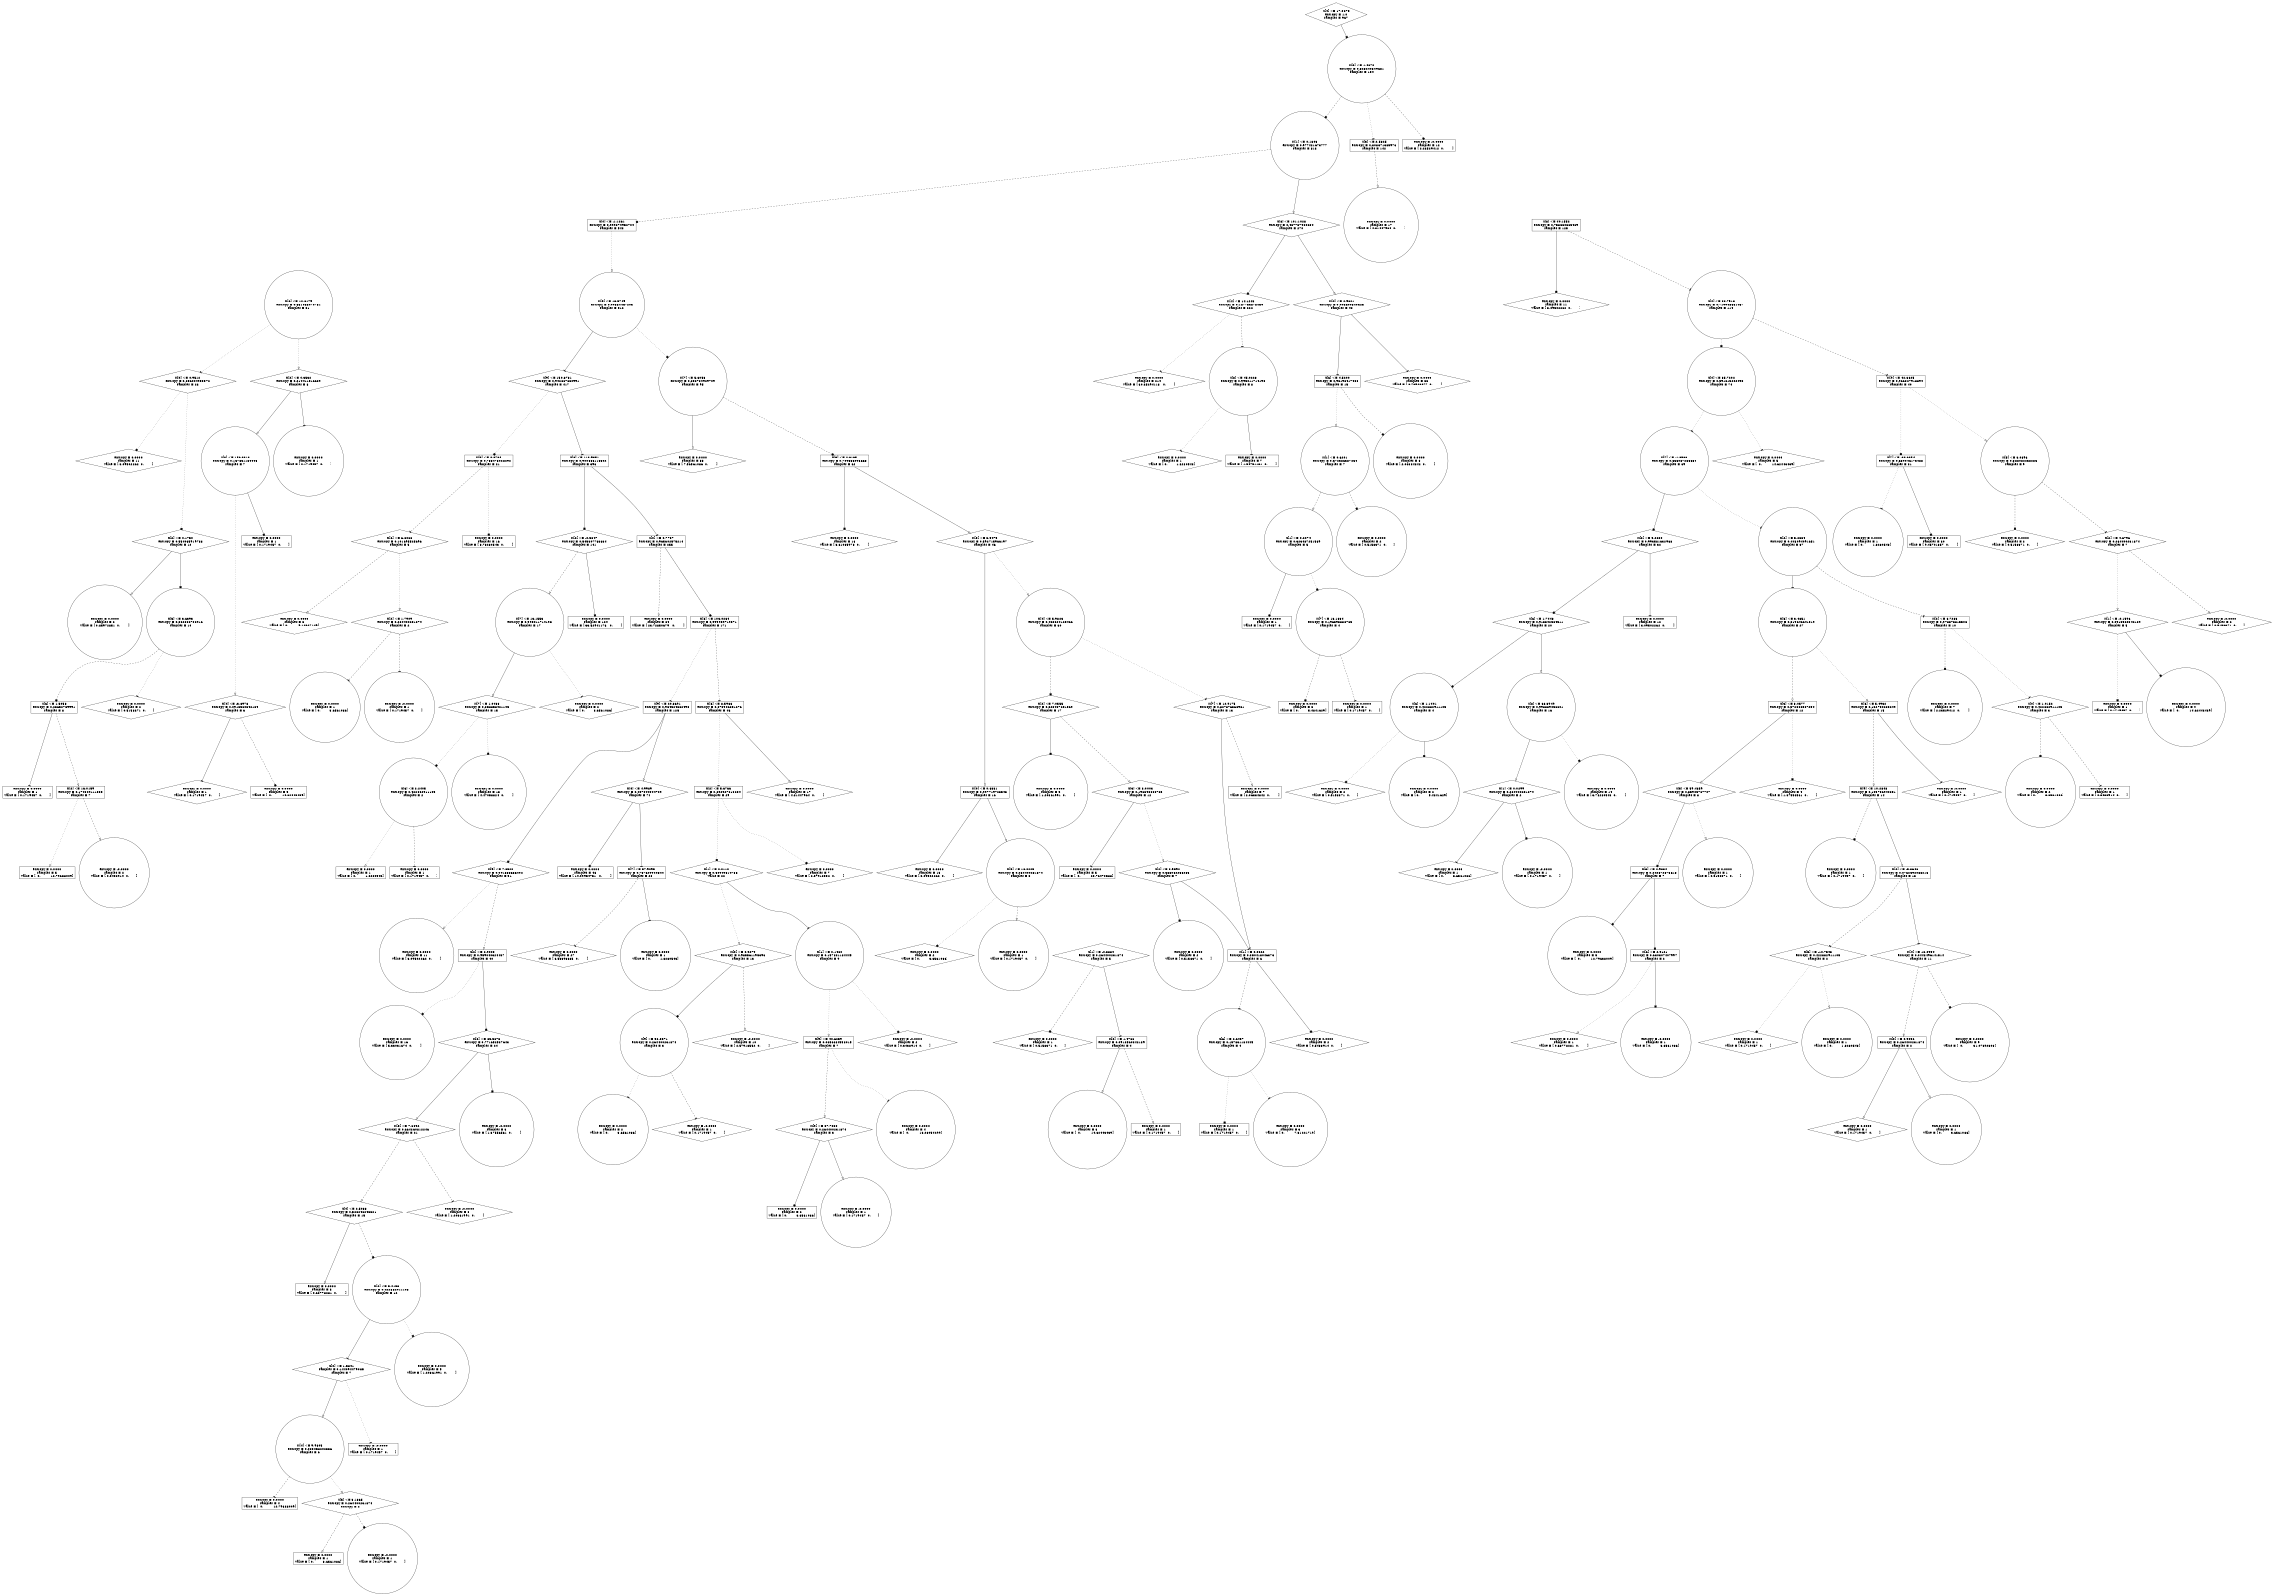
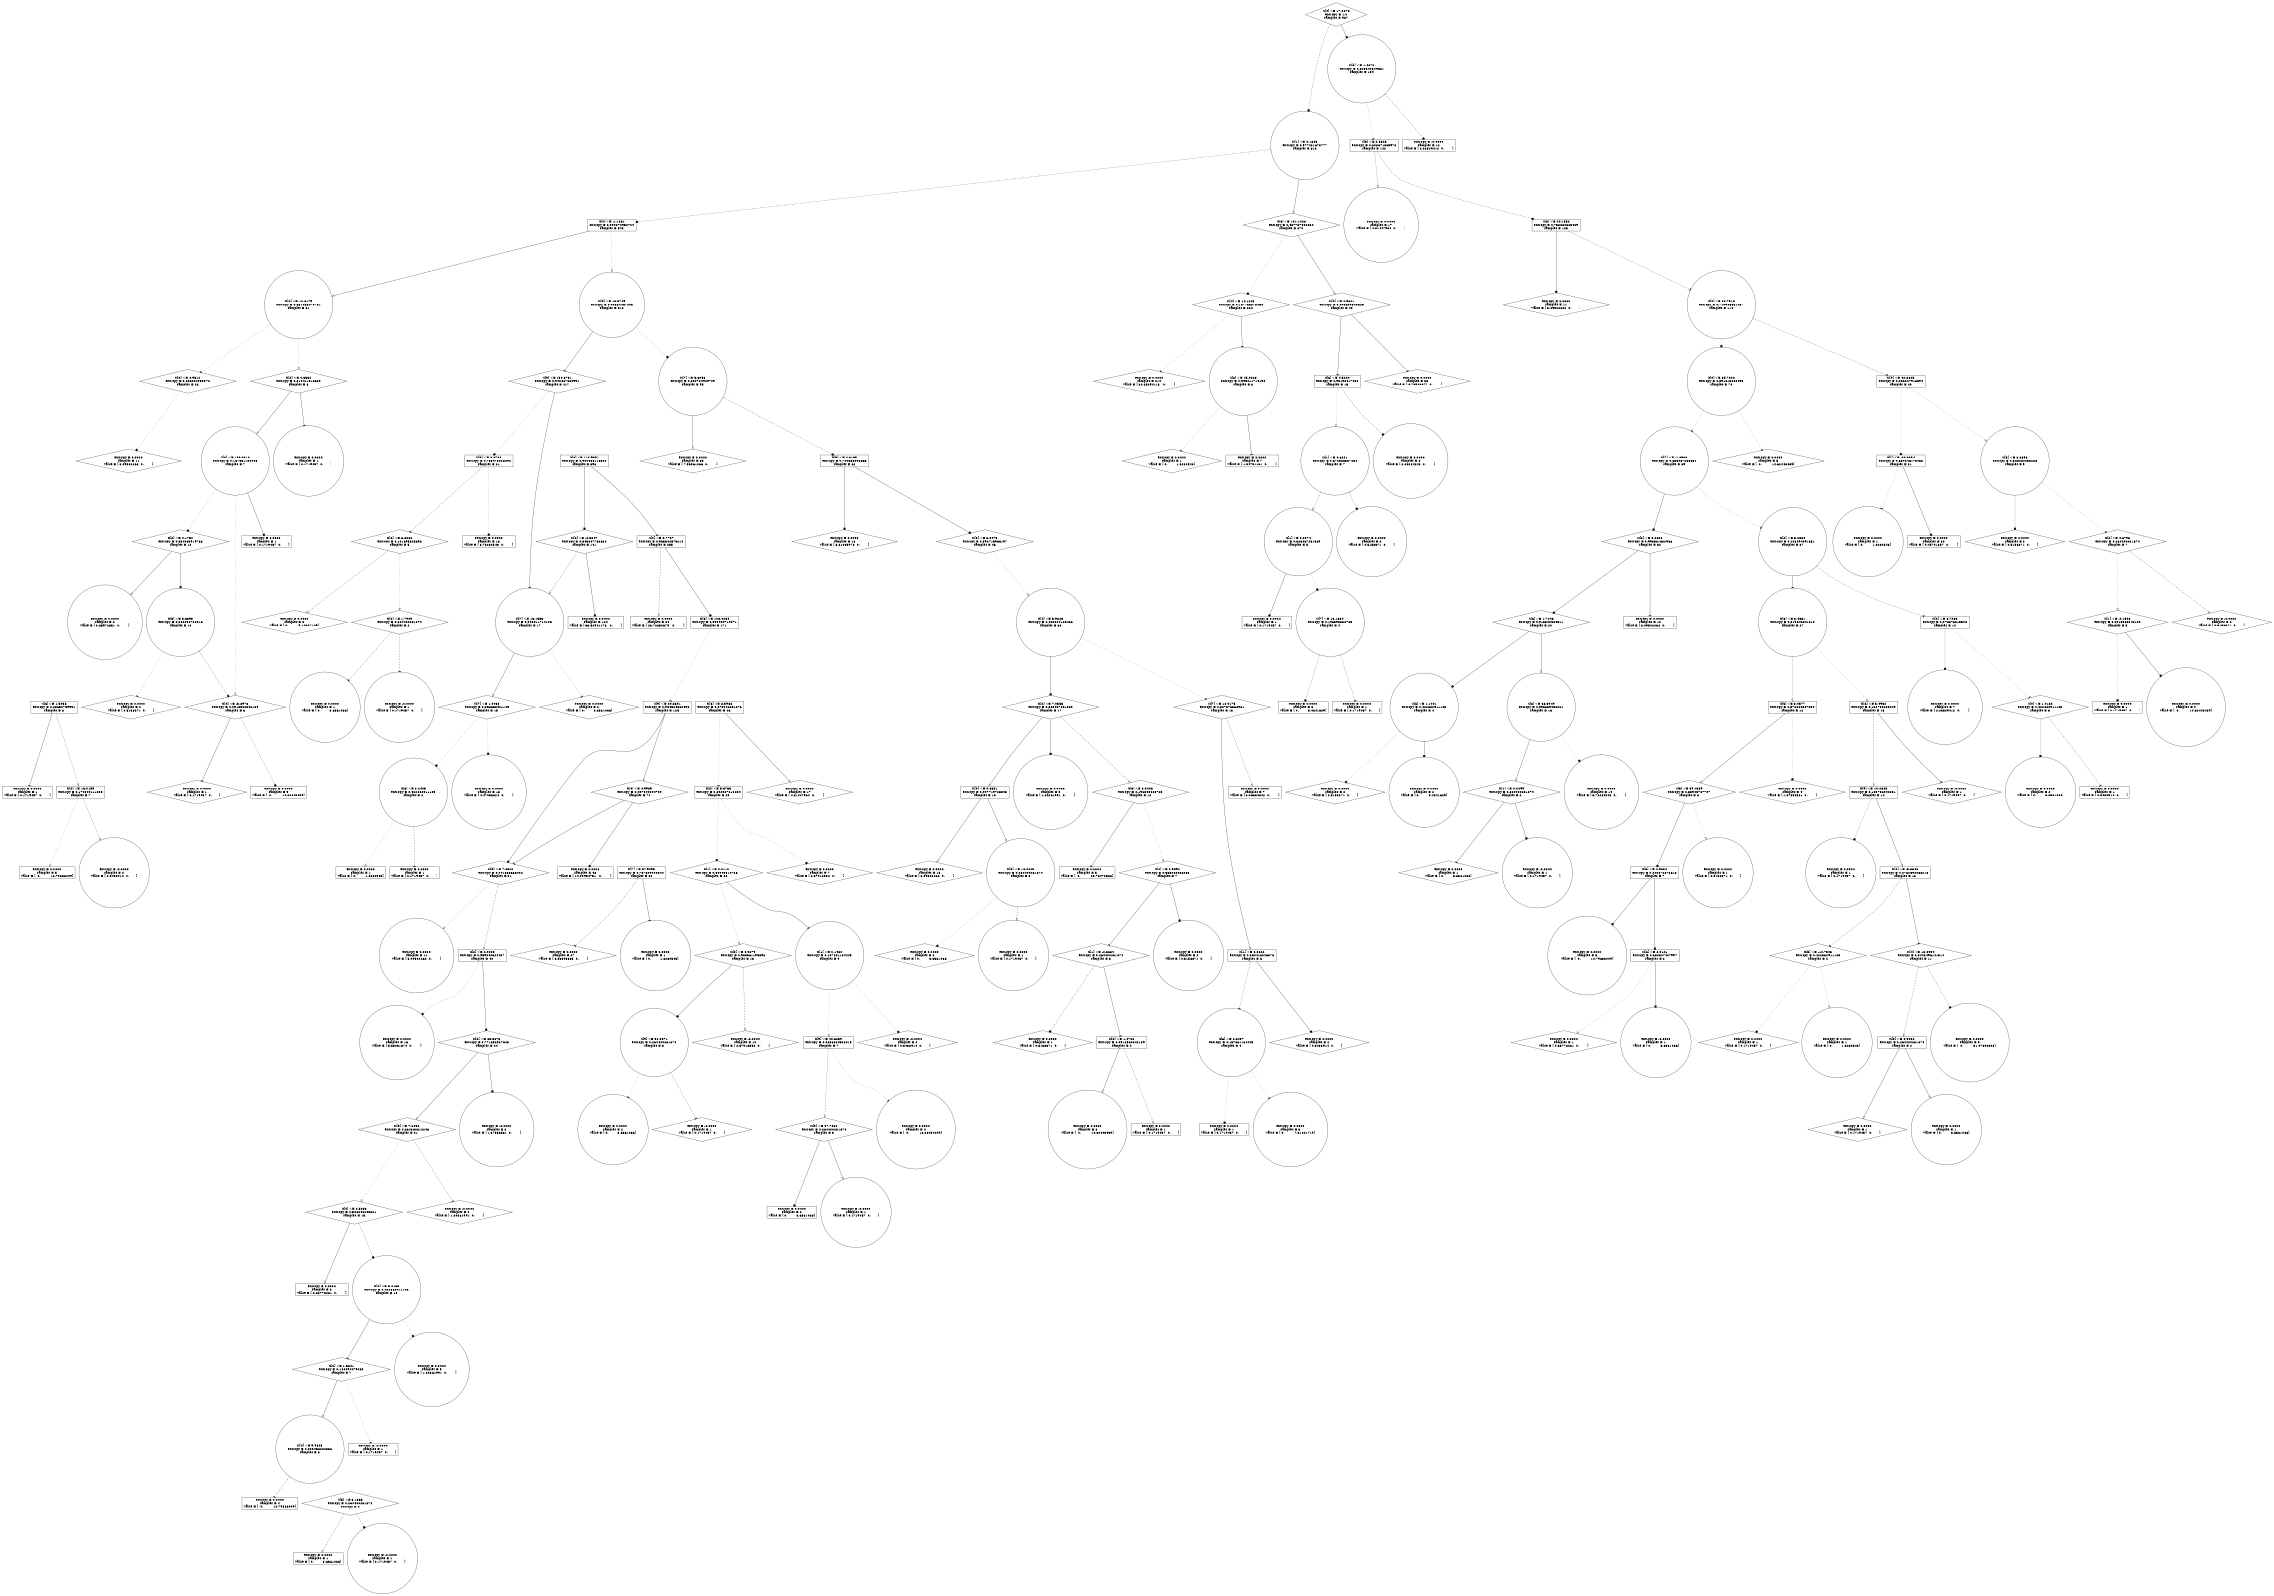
(1334, 106) -> (1317, 66)
none -> (1448, 196)
none -> (462, 263)
(1267, 264) -> (1267, 264)
(1242, 331) -> (1242, 331)
(572, 423) -> (536, 489)
(185, 460) -> (202, 509)
(912, 500) -> (912, 500)
(2074, 507) -> (2074, 507)
(101, 662) -> (213, 673)
(717, 664) -> none
(985, 669) -> (1015, 750)
(1051, 675) -> (1051, 675)
(641, 835) -> (568, 830)
(717, 873) -> (717, 873)
(1220, 910) -> (1135, 914)
(381, 1170) -> (381, 1170)
(341, 1369) -> (341, 1369)
(336, 1484) -> none
